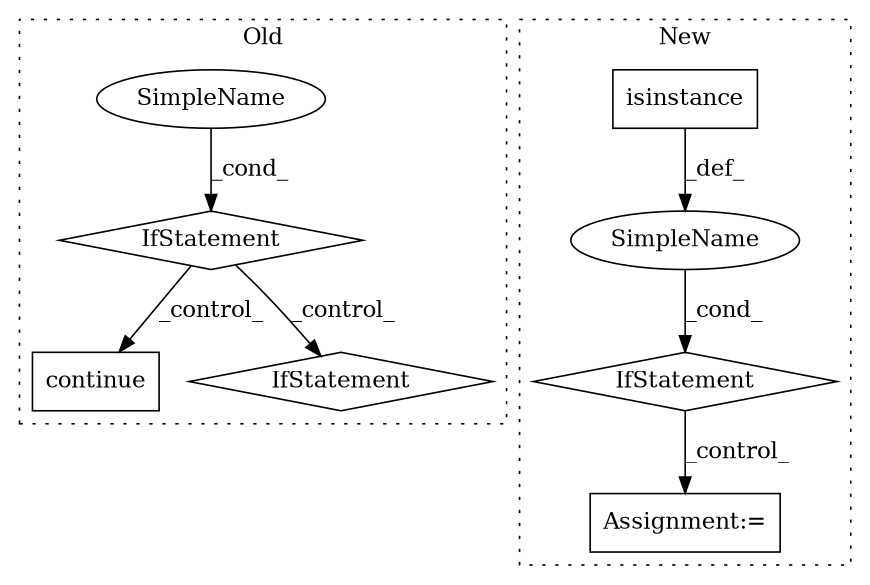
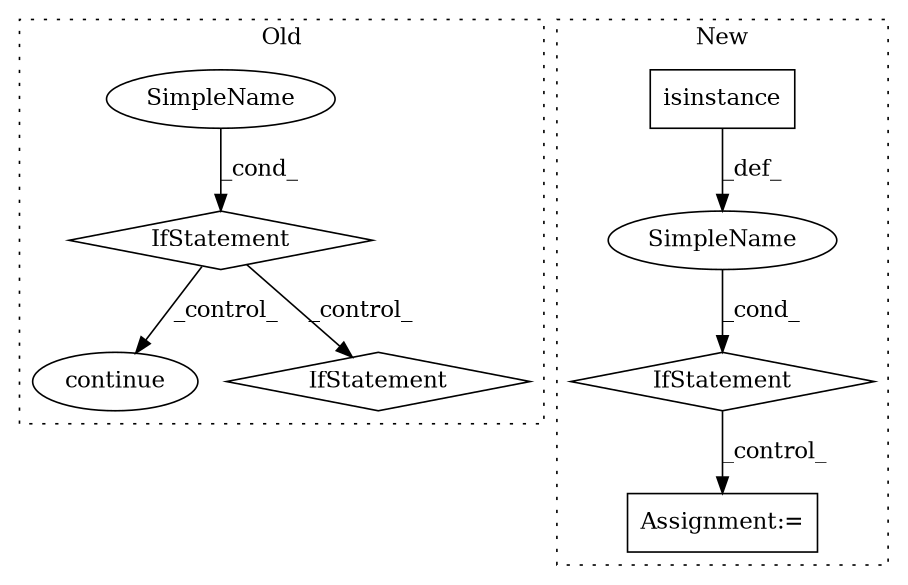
(96, 382) -> (115, 382)
